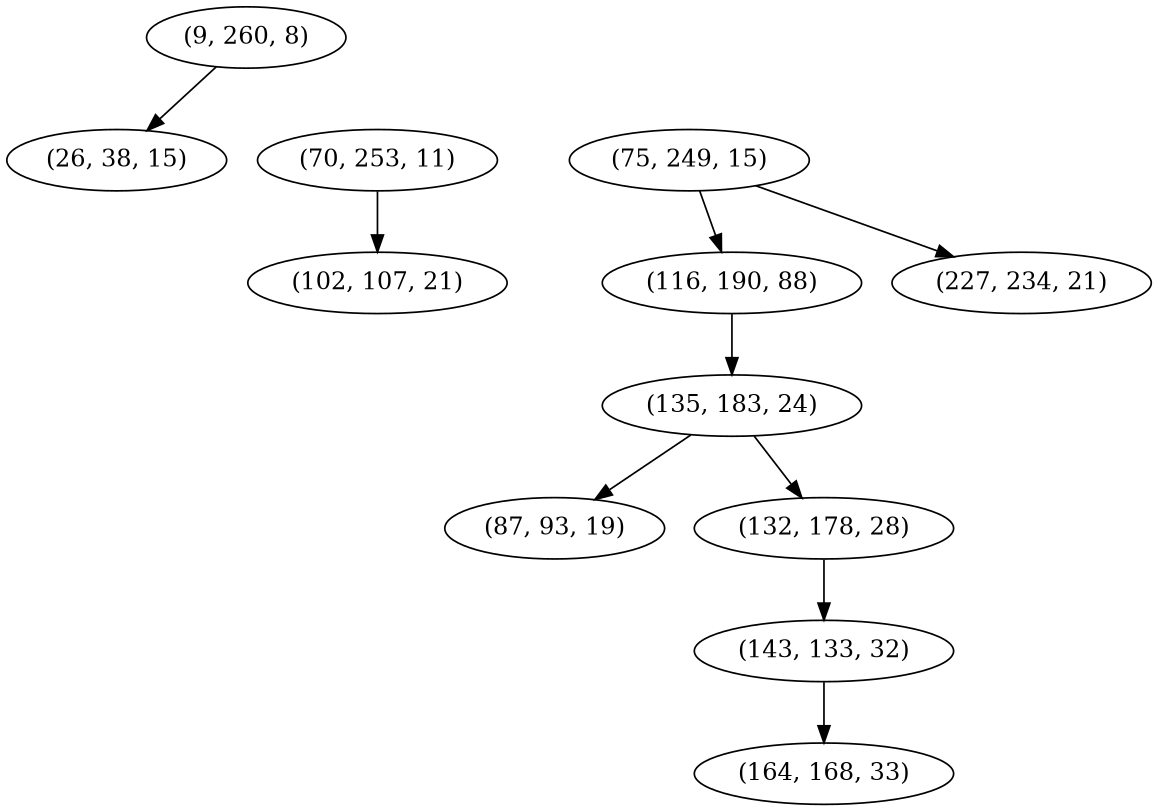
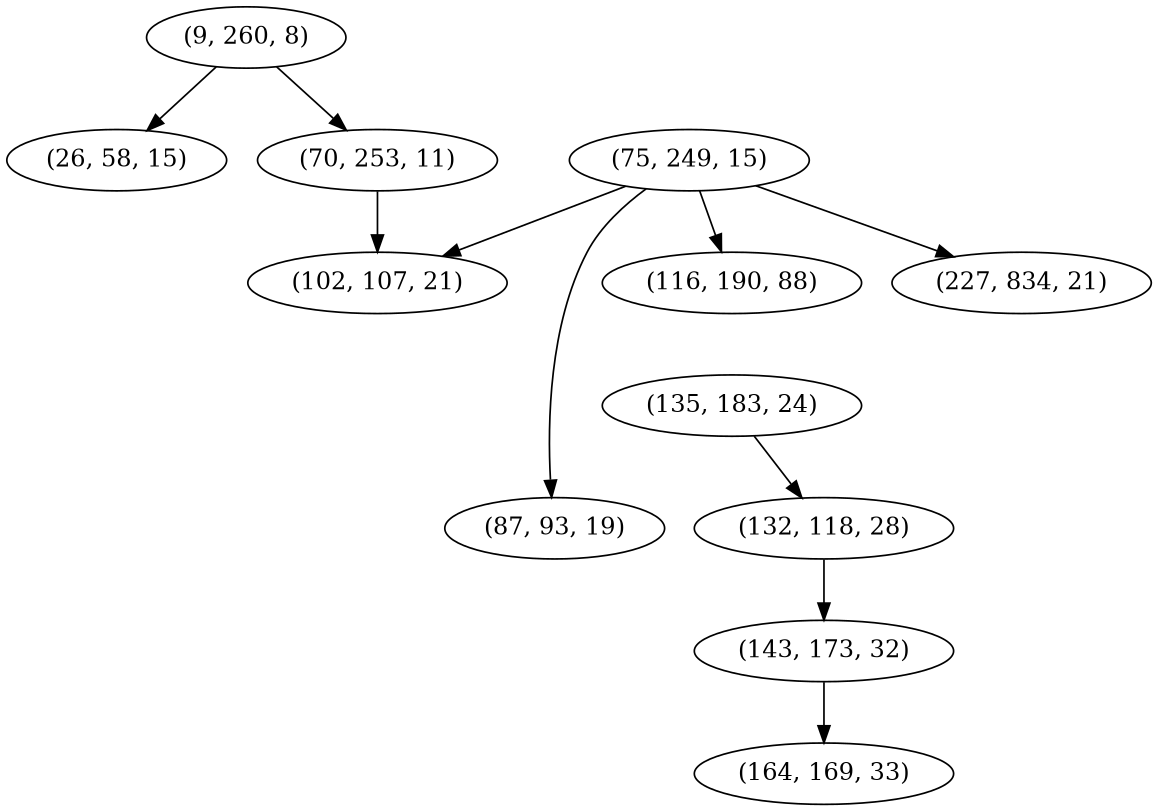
none -> (305, 93)
(117, 160) -> (117, 160)
none -> (542, 218)
(1022, 283) -> (1022, 283)
(732, 336) -> none
(650, 462) -> (563, 321)
(824, 528) -> (824, 528)
(824, 651) -> (824, 651)
(824, 774) -> (824, 774)
